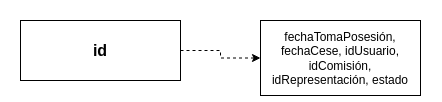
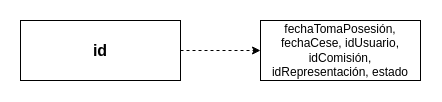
(341, 58) -> (341, 51)
